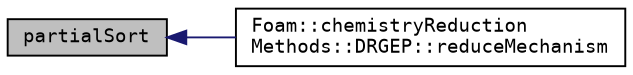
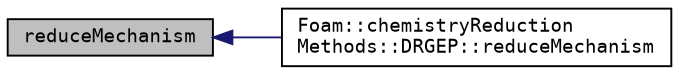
(87, 37) -> (110, 37)
